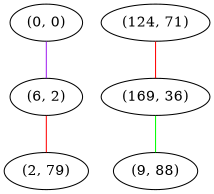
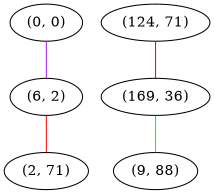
(46, 171) -> (46, 171)
